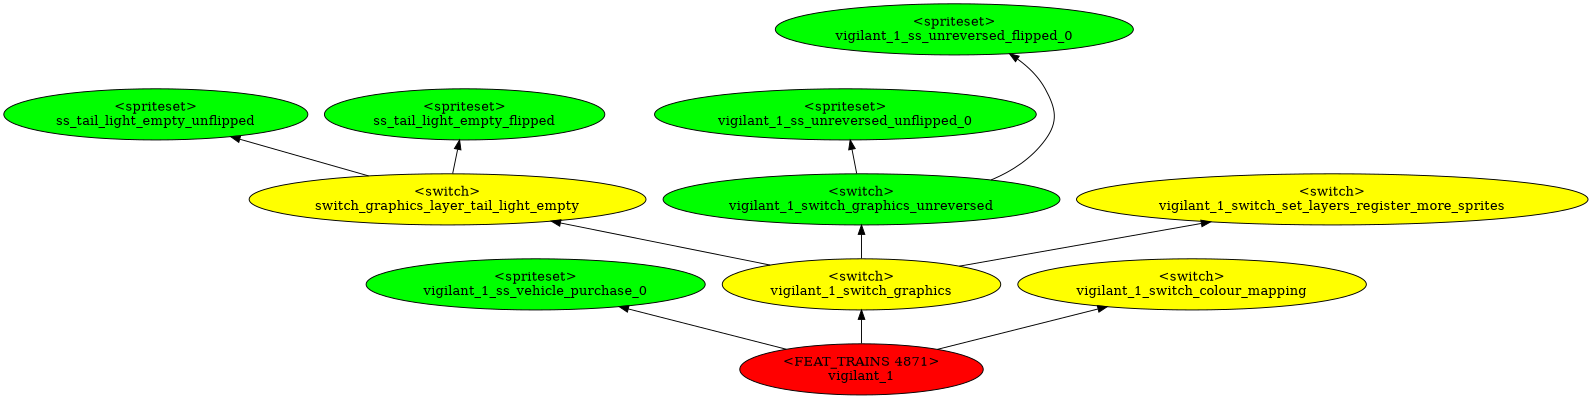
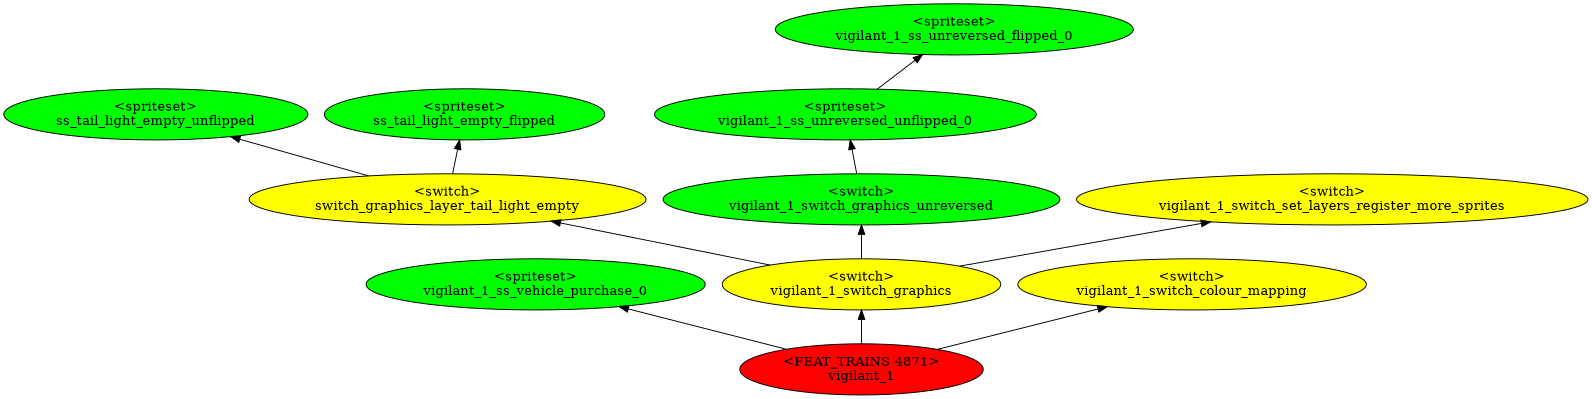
(1052, 128) -> (896, 75)
